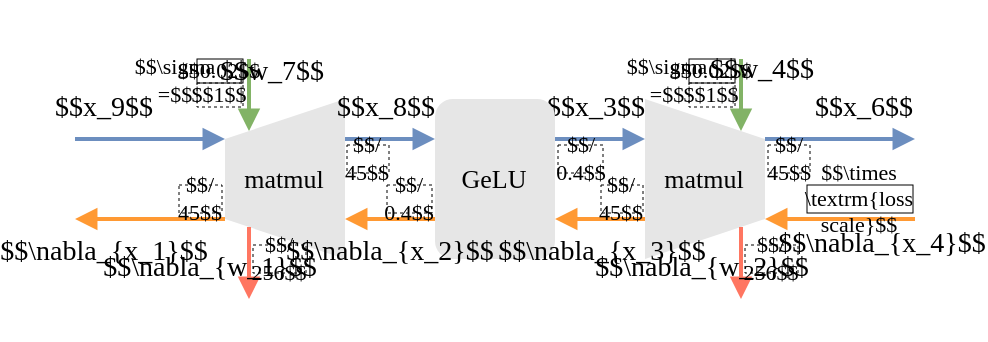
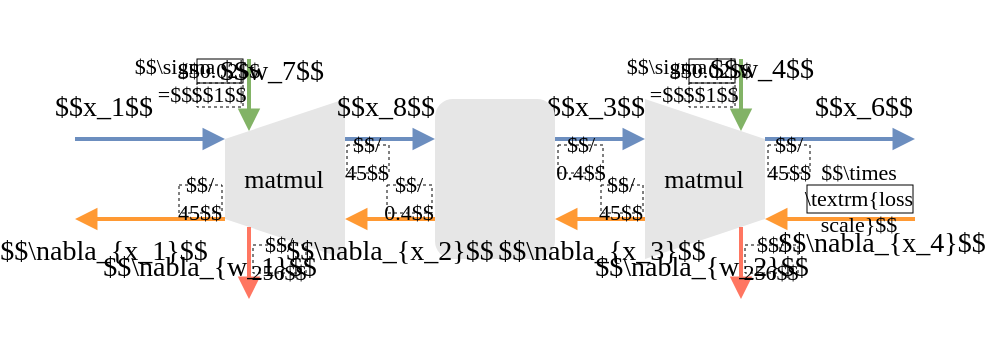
(105, 109) -> (105, 109)
(495, 179) -> none
